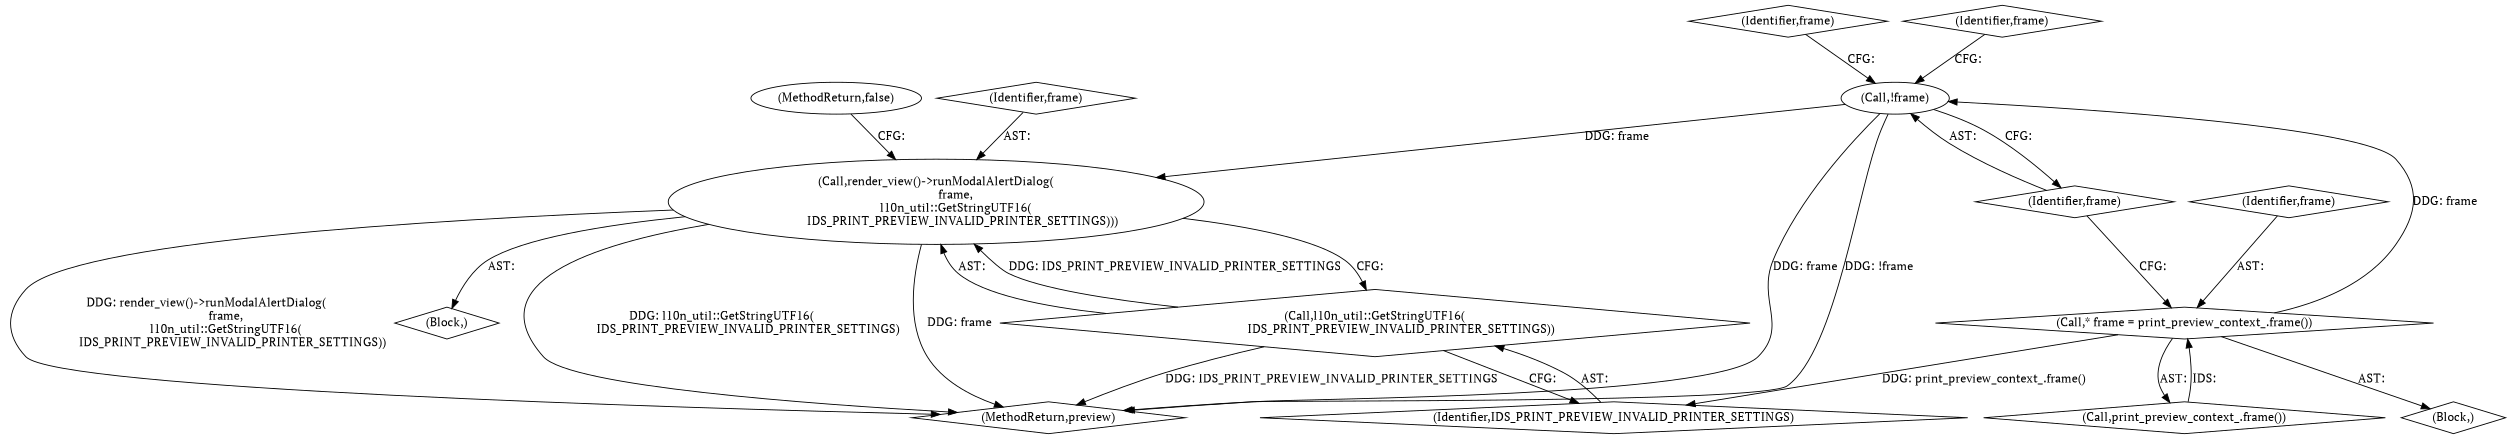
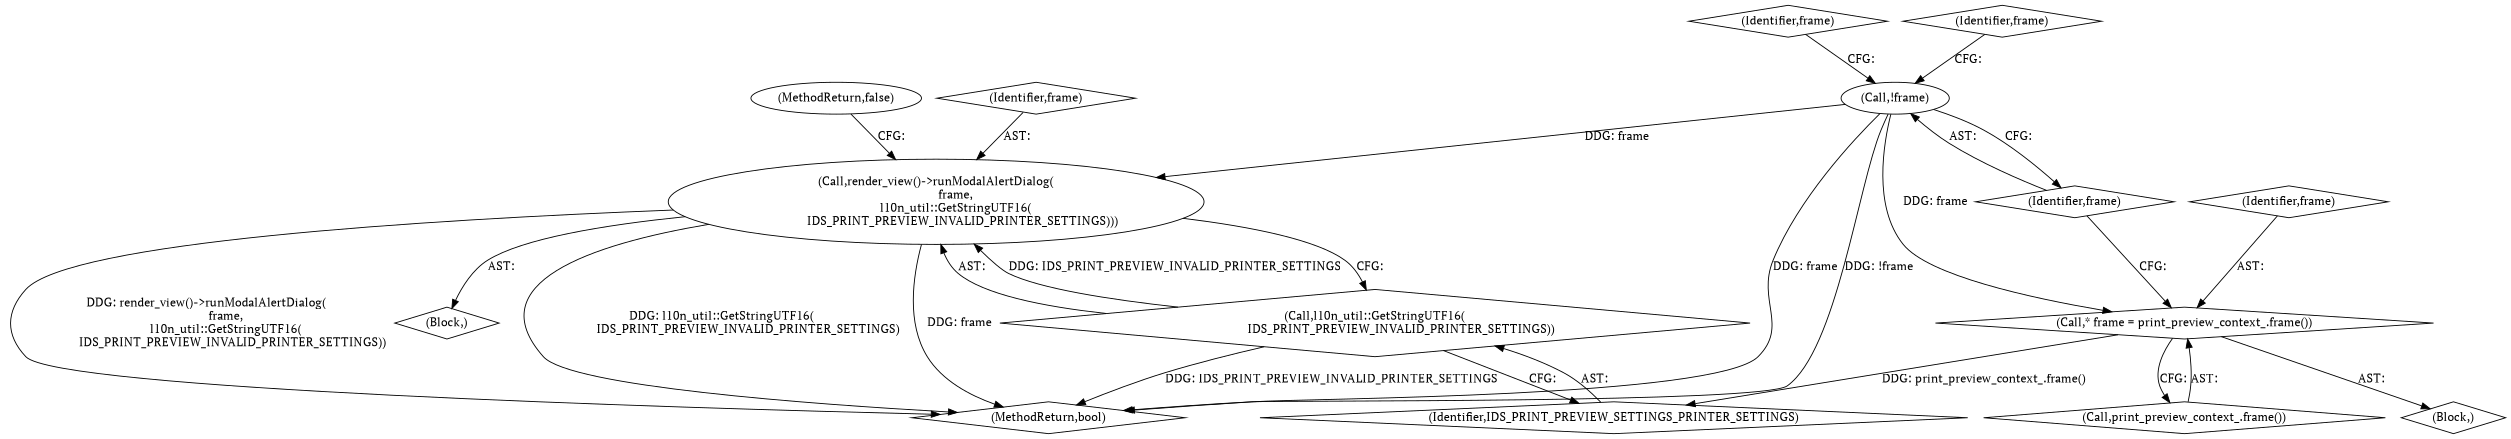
(2296, 132) -> (1935, 266)
(2175, 379) -> (2175, 379)
(2206, 379) -> (2206, 379)
(1048, 418) -> (1048, 418)
(1614, 418) -> (1614, 418)
